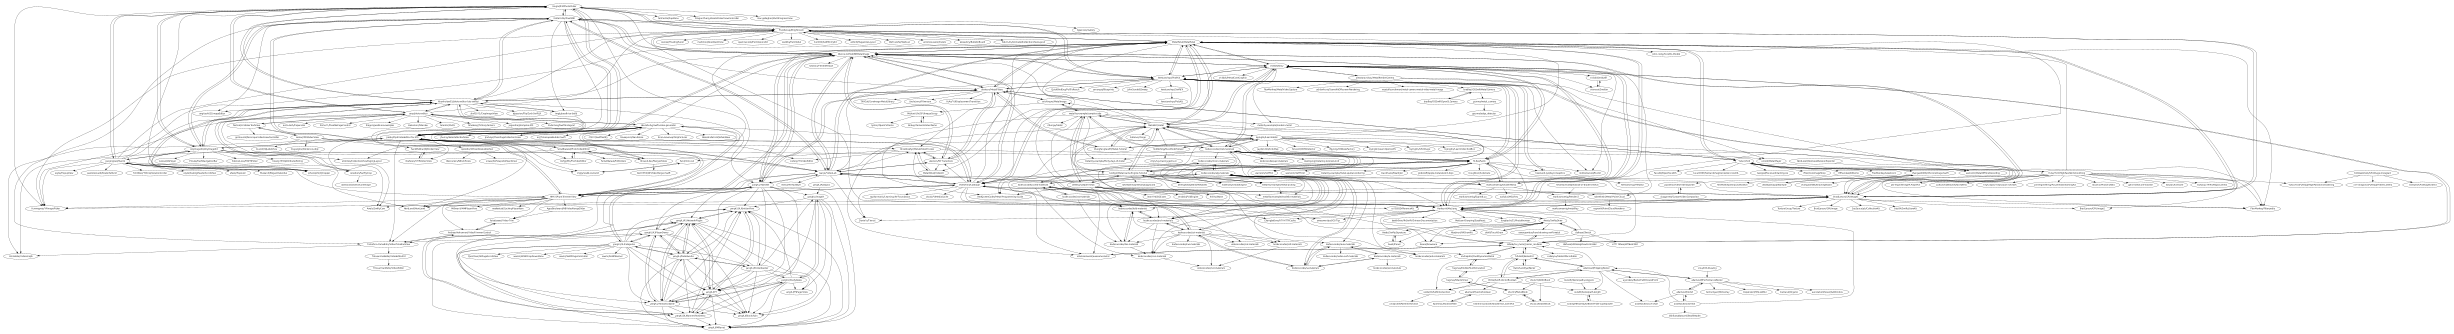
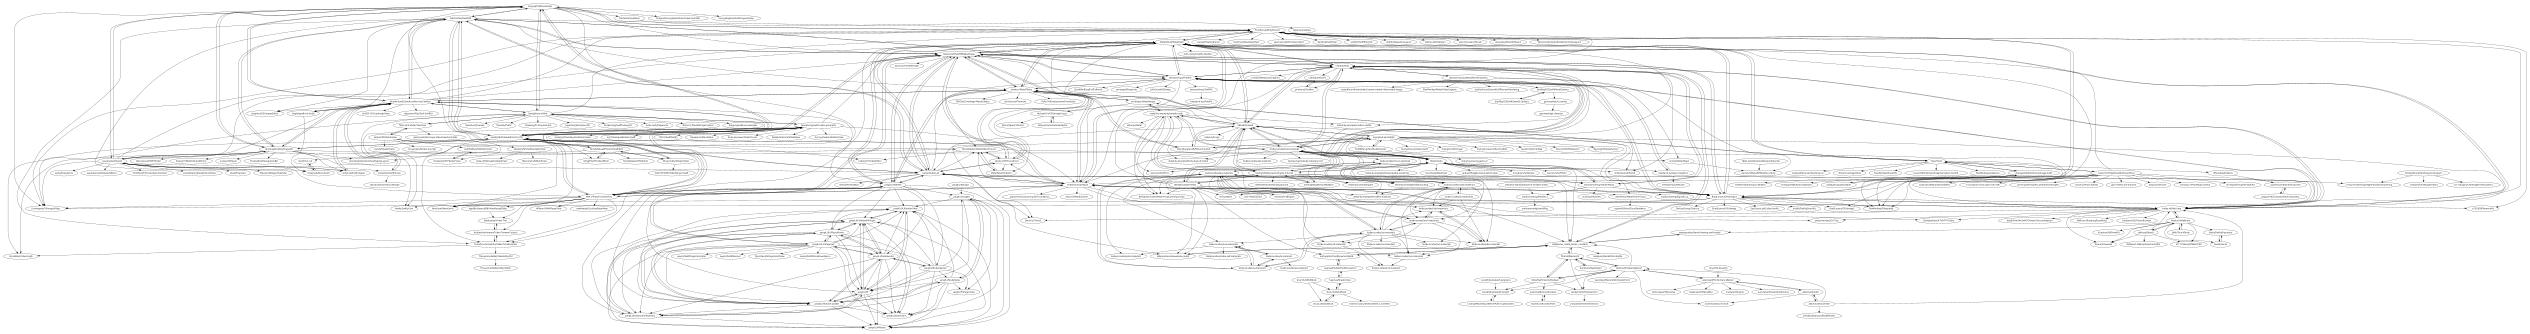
none -> (2196, 230)
(488, 284) -> (657, 245)
